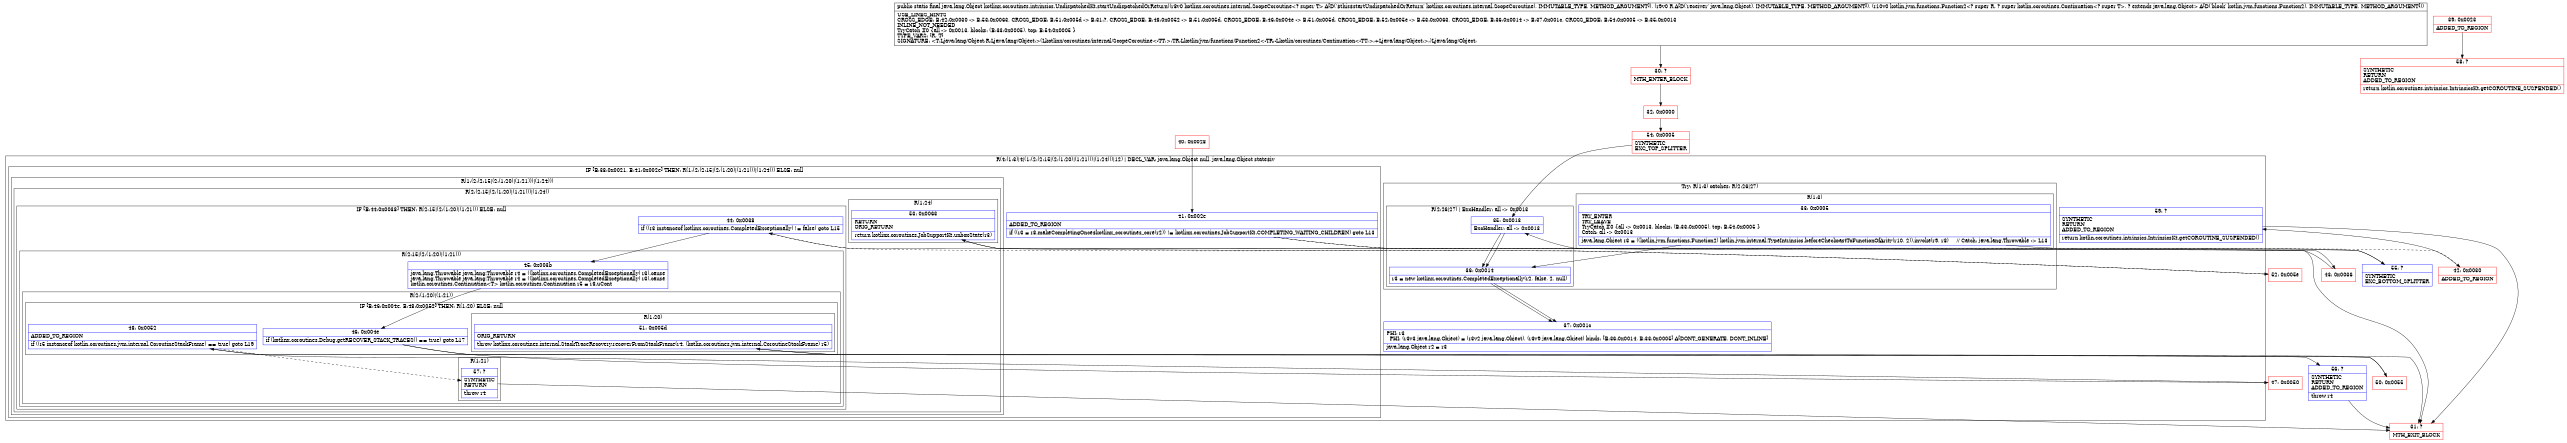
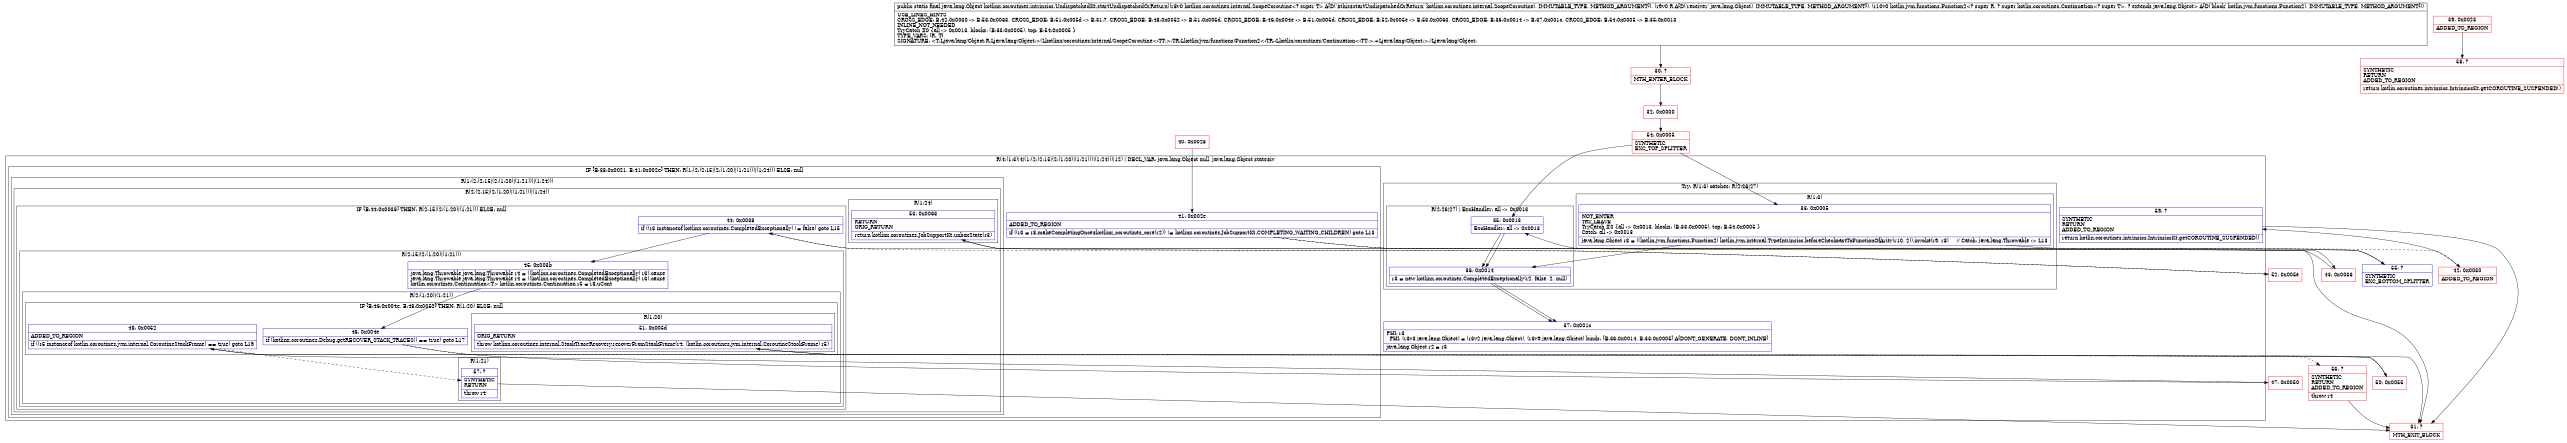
none -> (1727, 178)
(1597, 217) -> (1598, 217)
(1360, 355) -> (1360, 355)
(2337, 383) -> (2337, 383)
